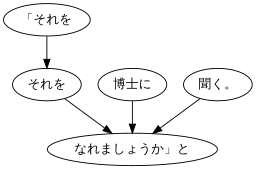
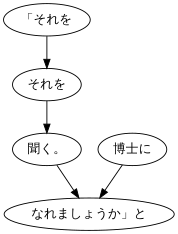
(85, 113) -> (47, 113)
